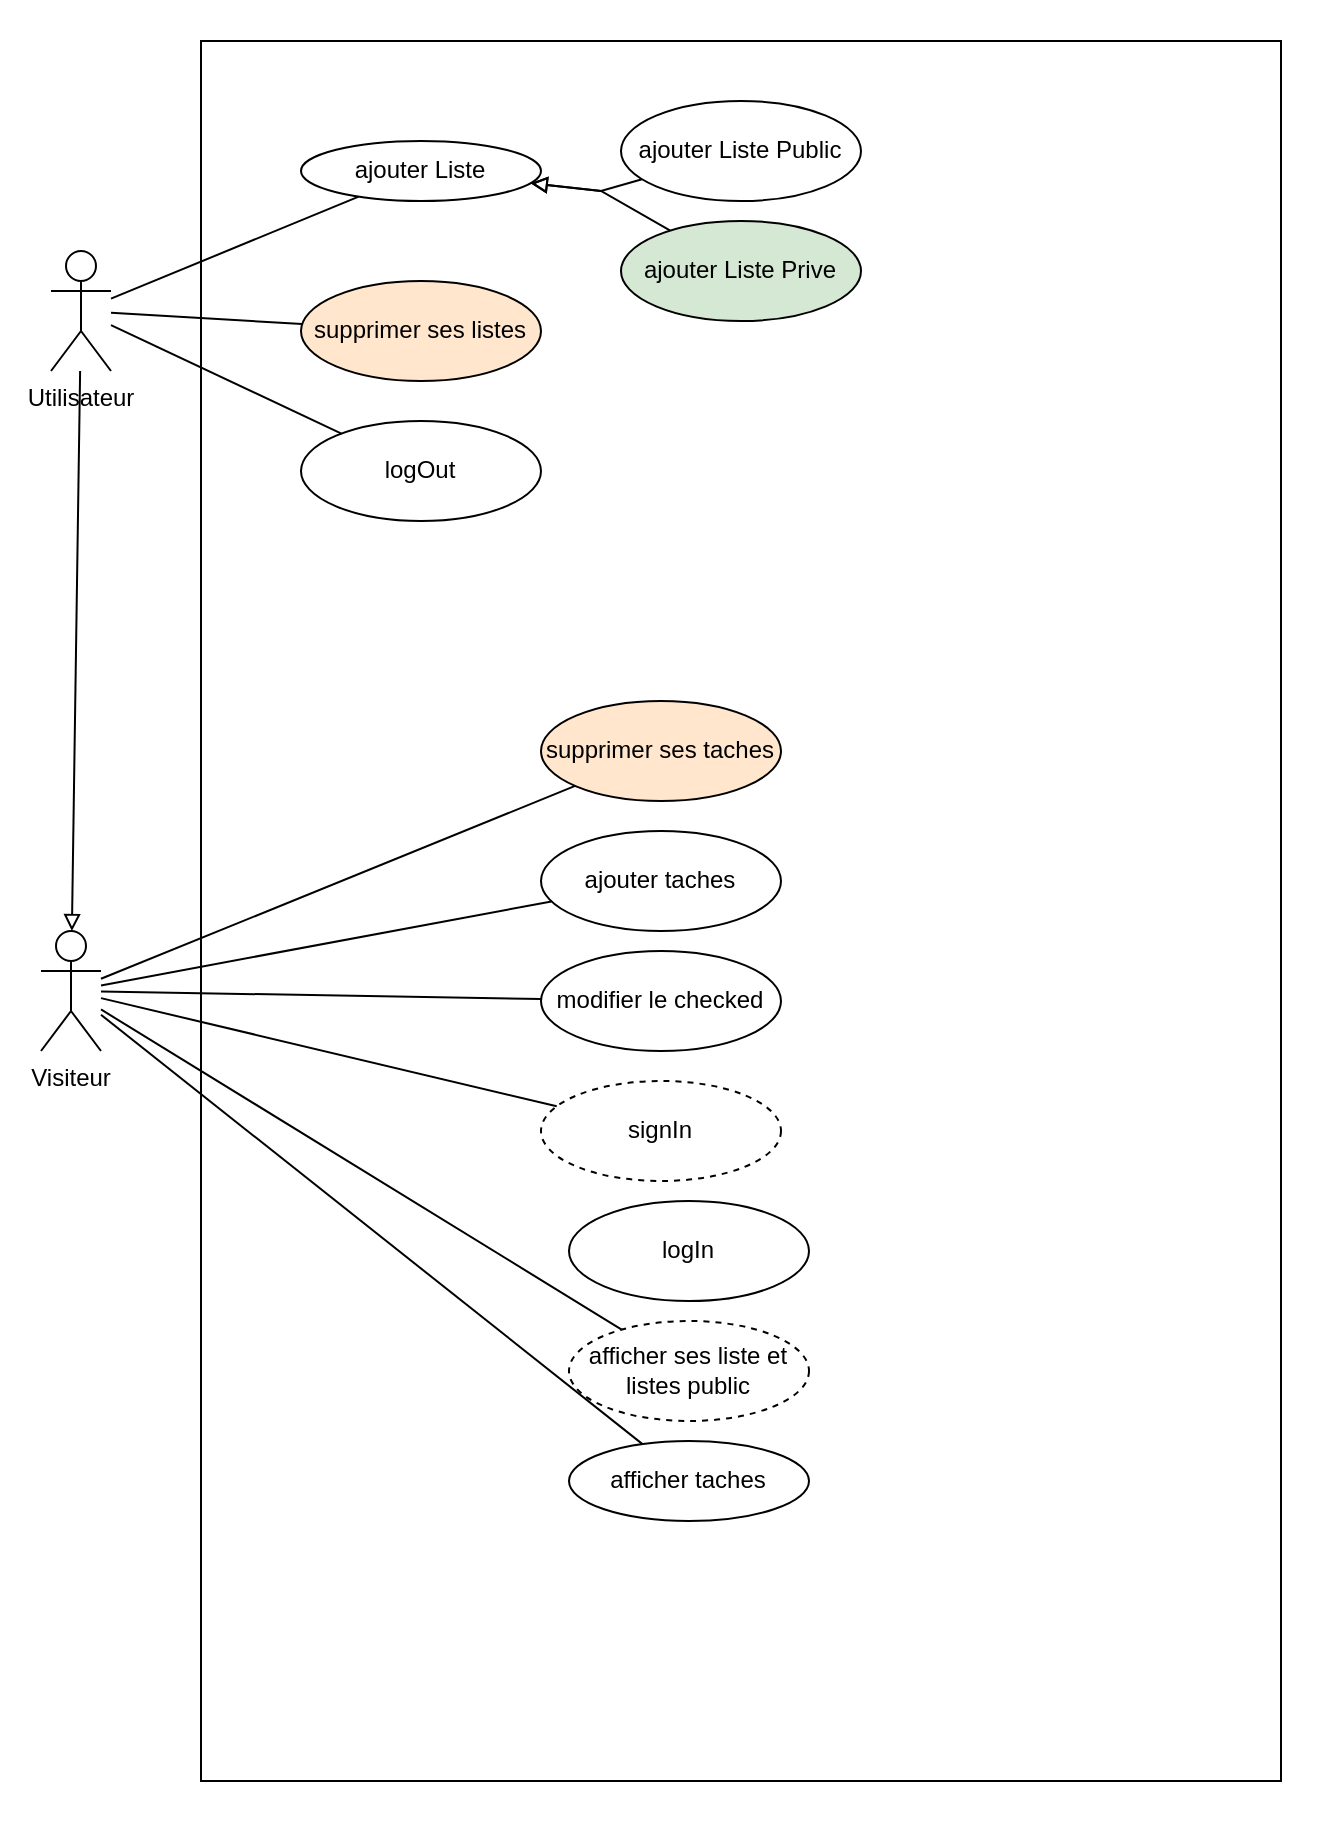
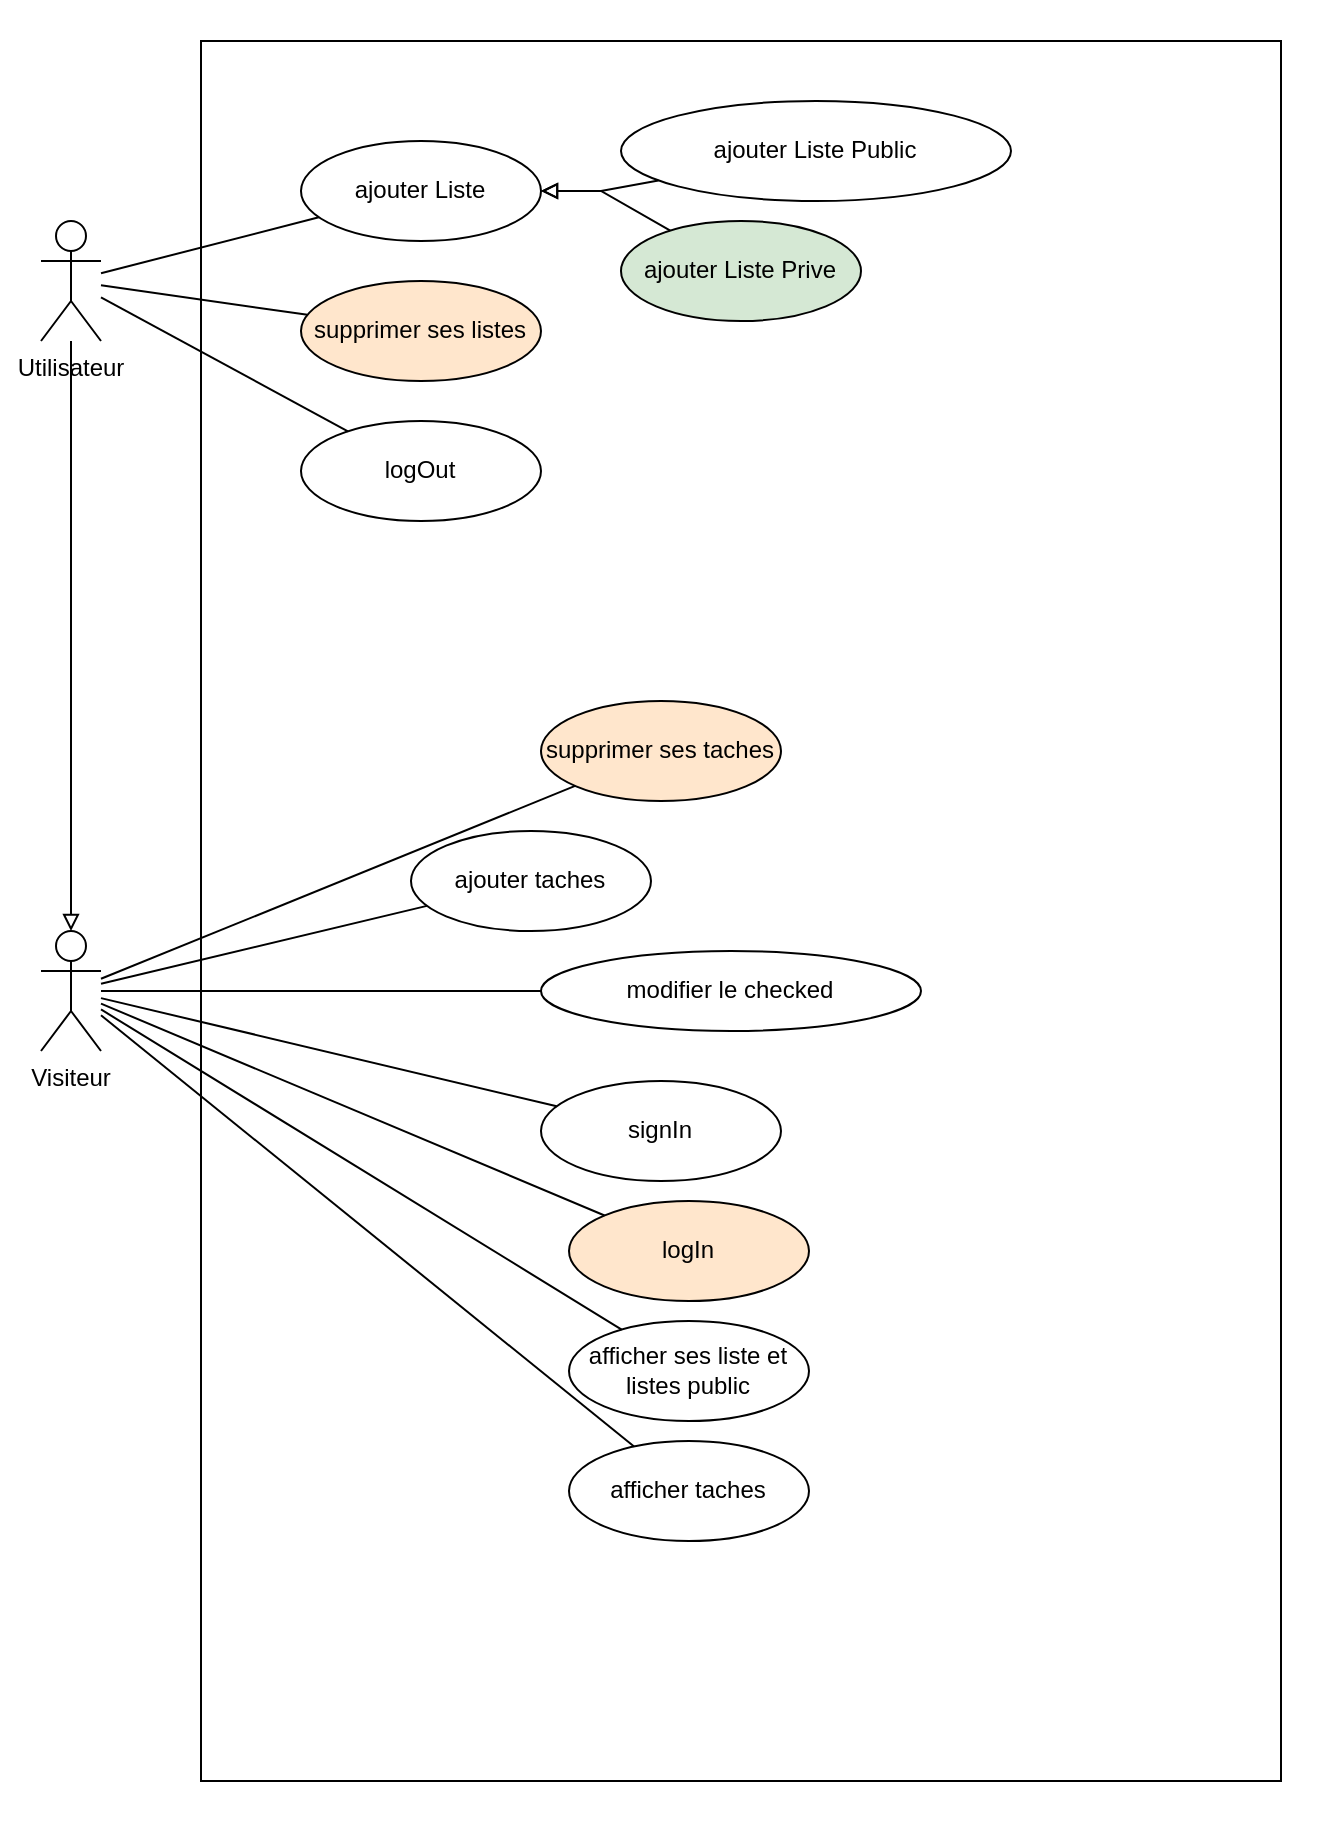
(741, 151) -> (816, 151)
(421, 171) -> (421, 191)
(81, 311) -> (71, 281)
(661, 881) -> (531, 881)
(661, 1001) -> (731, 991)
none -> (353, 1110)
(661, 1131) -> (661, 1131)
(689, 1251) -> (689, 1251)
(689, 1371) -> (689, 1371)
(689, 1481) -> (689, 1491)
